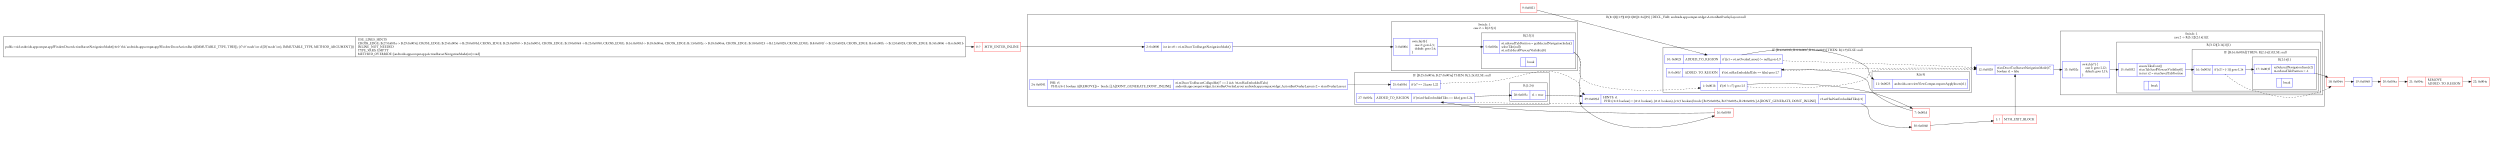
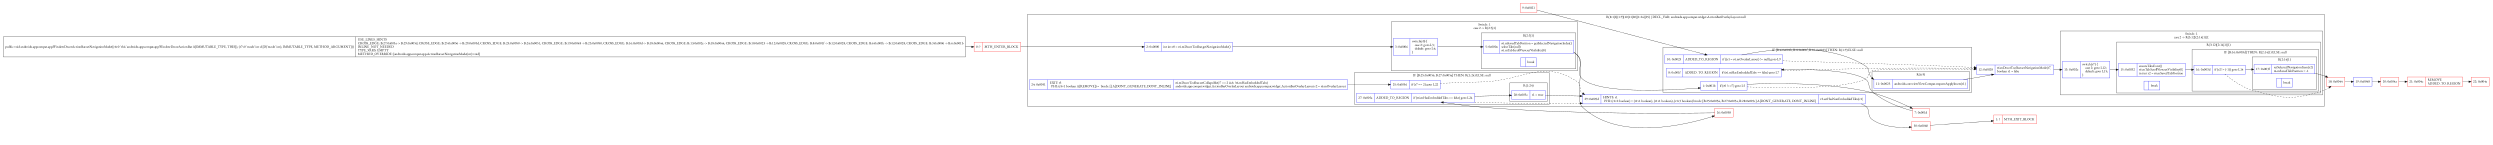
(1002, 47) -> (1001, 47)
(1055, 83) -> (1056, 83)
(1624, 89) -> (1624, 89)
(2015, 96) -> (1978, 77)
